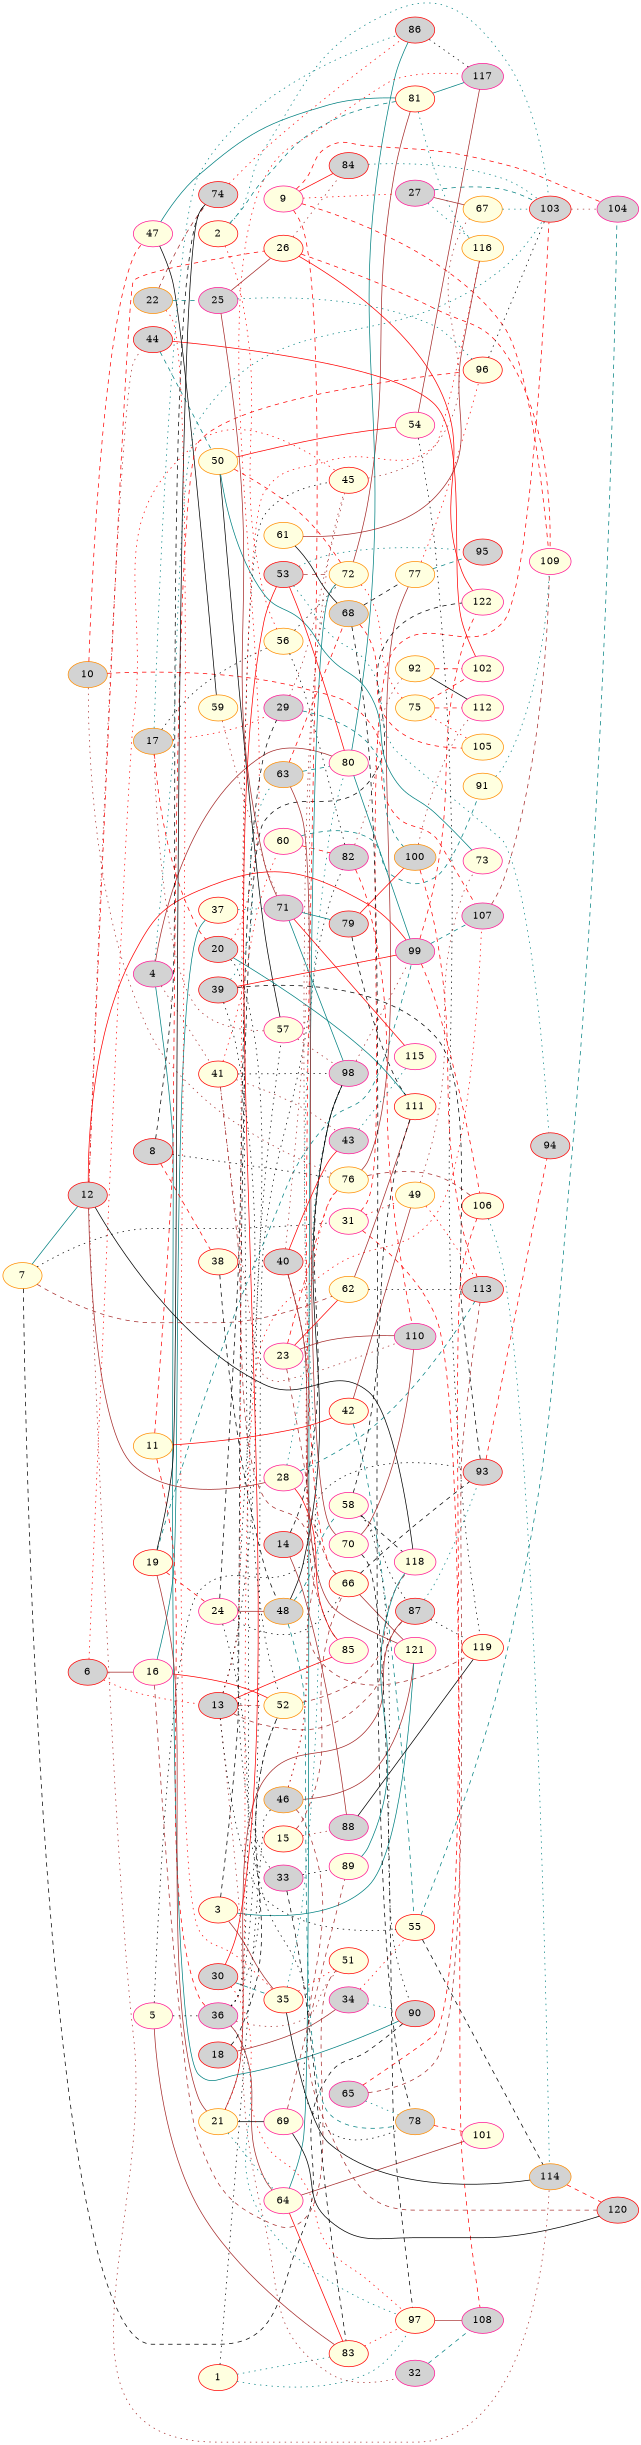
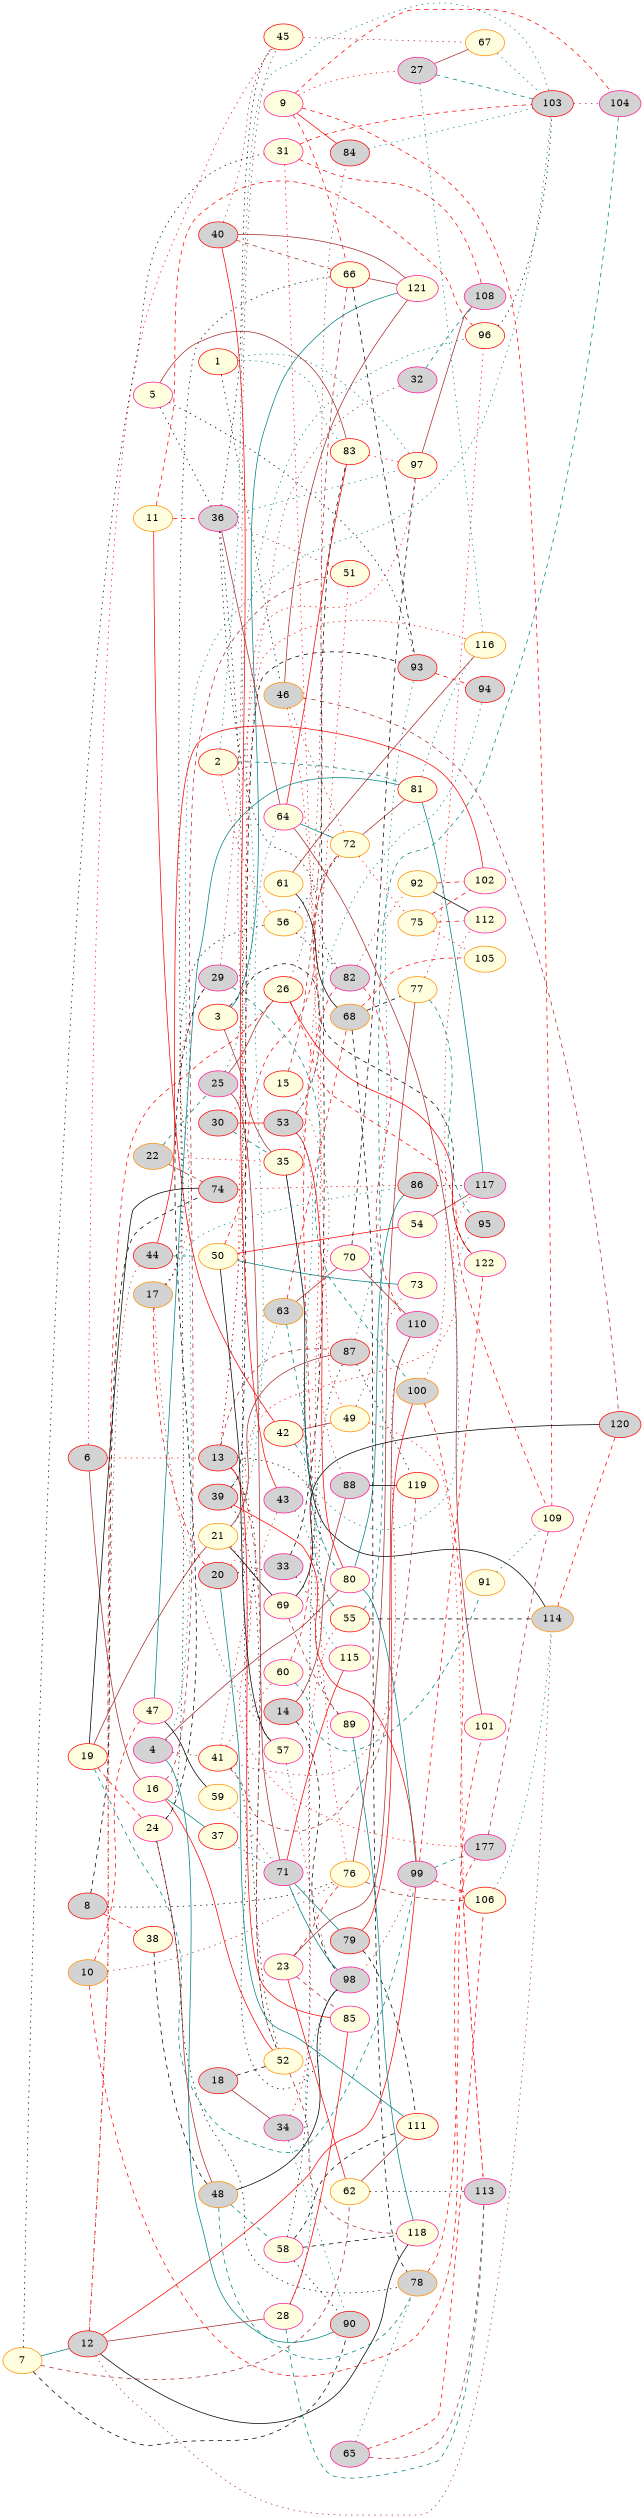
(483, 916) -> (485, 1847)
(451, 1006) -> none
(483, 1289) -> (485, 2192)
